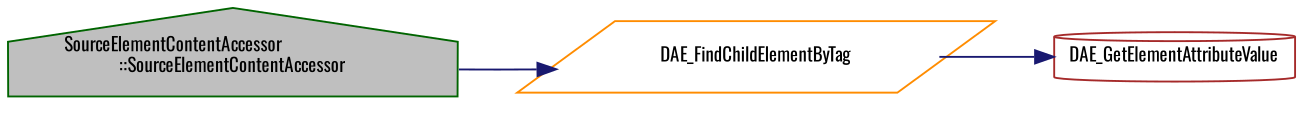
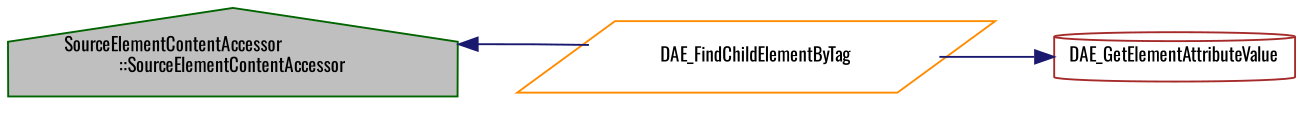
(498, 70) -> (533, 44)
